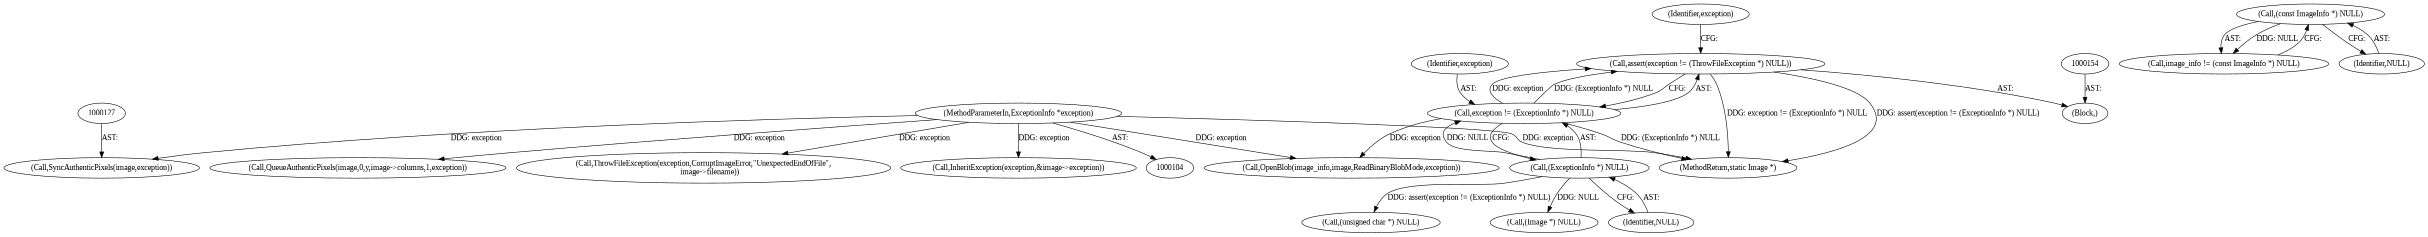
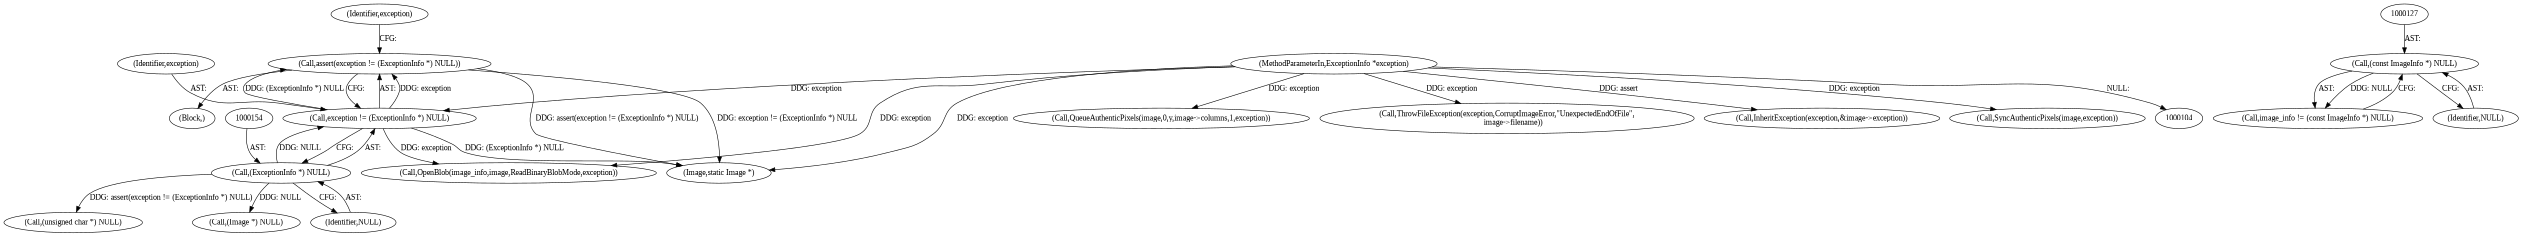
(1701, 64) -> (380, 64)
none -> (842, 82)
(2085, 86) -> (247, 145)
(102, 138) -> (2404, 36)
(1044, 138) -> (1619, 89)
(1121, 138) -> (2119, 89)
(1728, 168) -> (719, 173)
